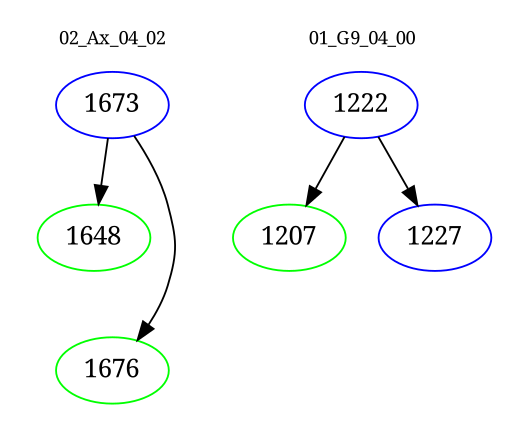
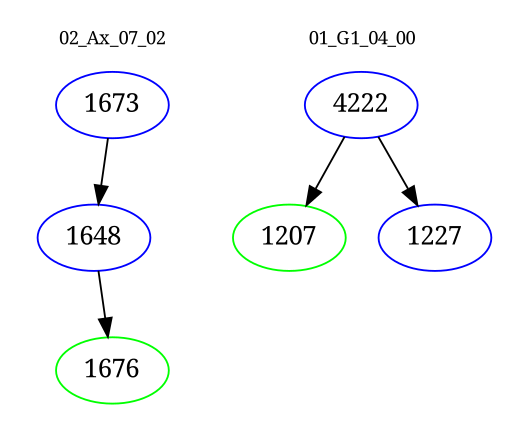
(112, 40) -> (112, 40)
(362, 40) -> (362, 40)
(361, 105) -> (361, 105)
(173, 229) -> (102, 295)
(94, 238) -> (94, 238)
